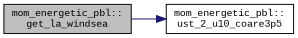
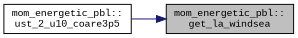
(144, 19) -> (144, 19)
